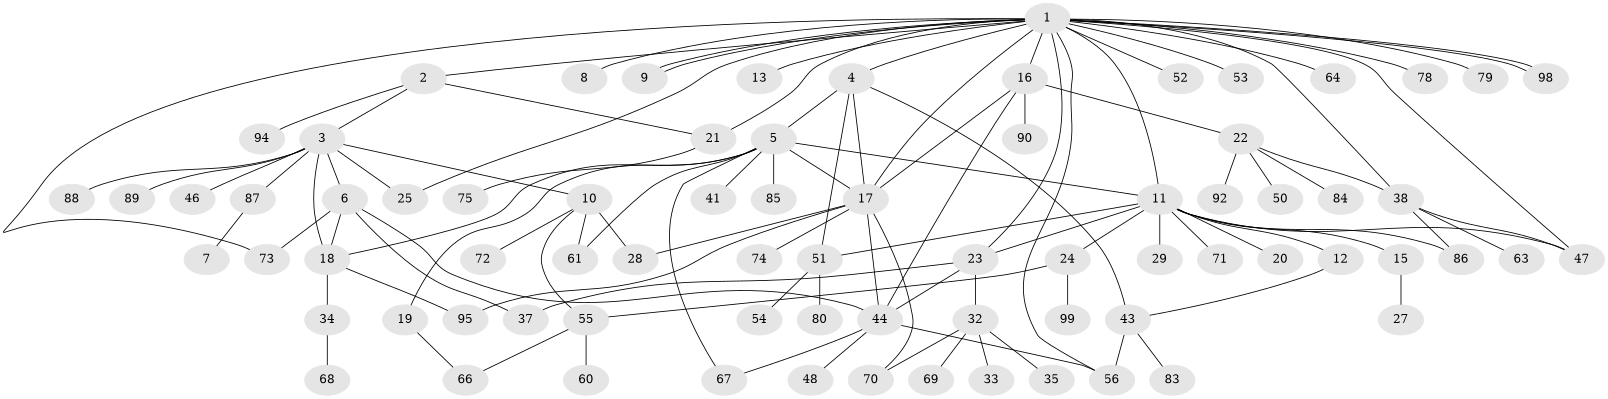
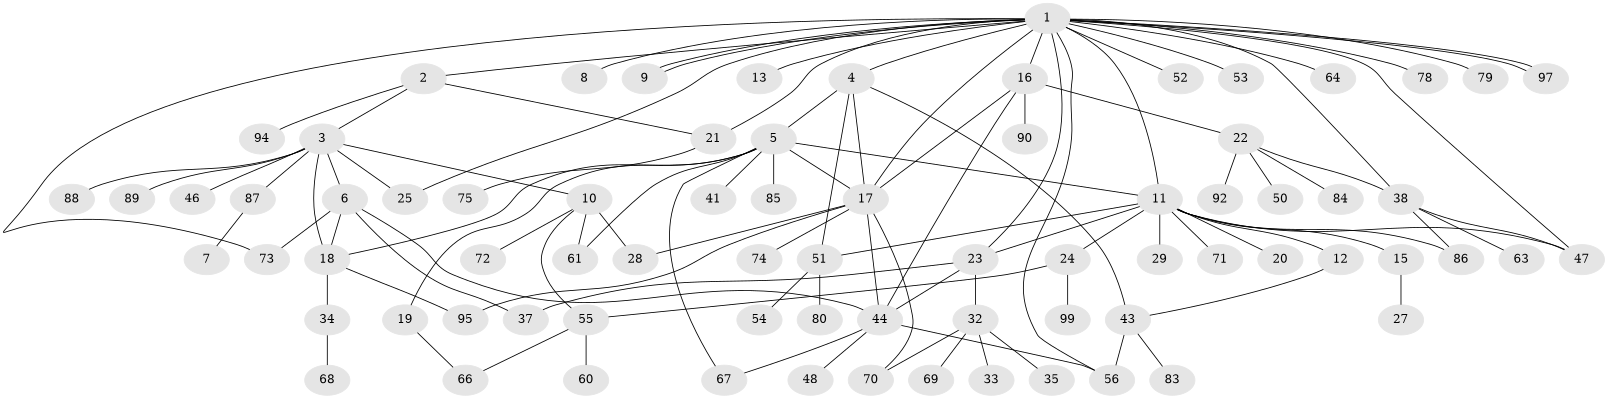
(1546, 79) -> (1546, 79)
